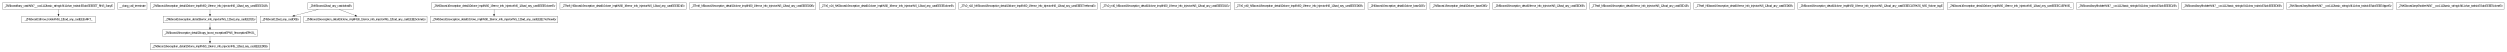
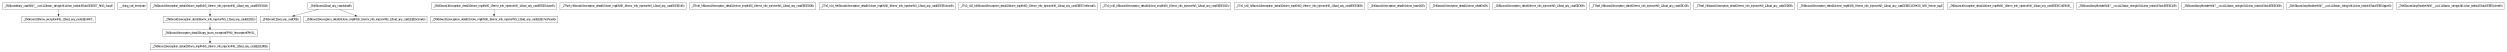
(1460, 6) -> (1460, 6)
(58, 20) -> (58, 20)
